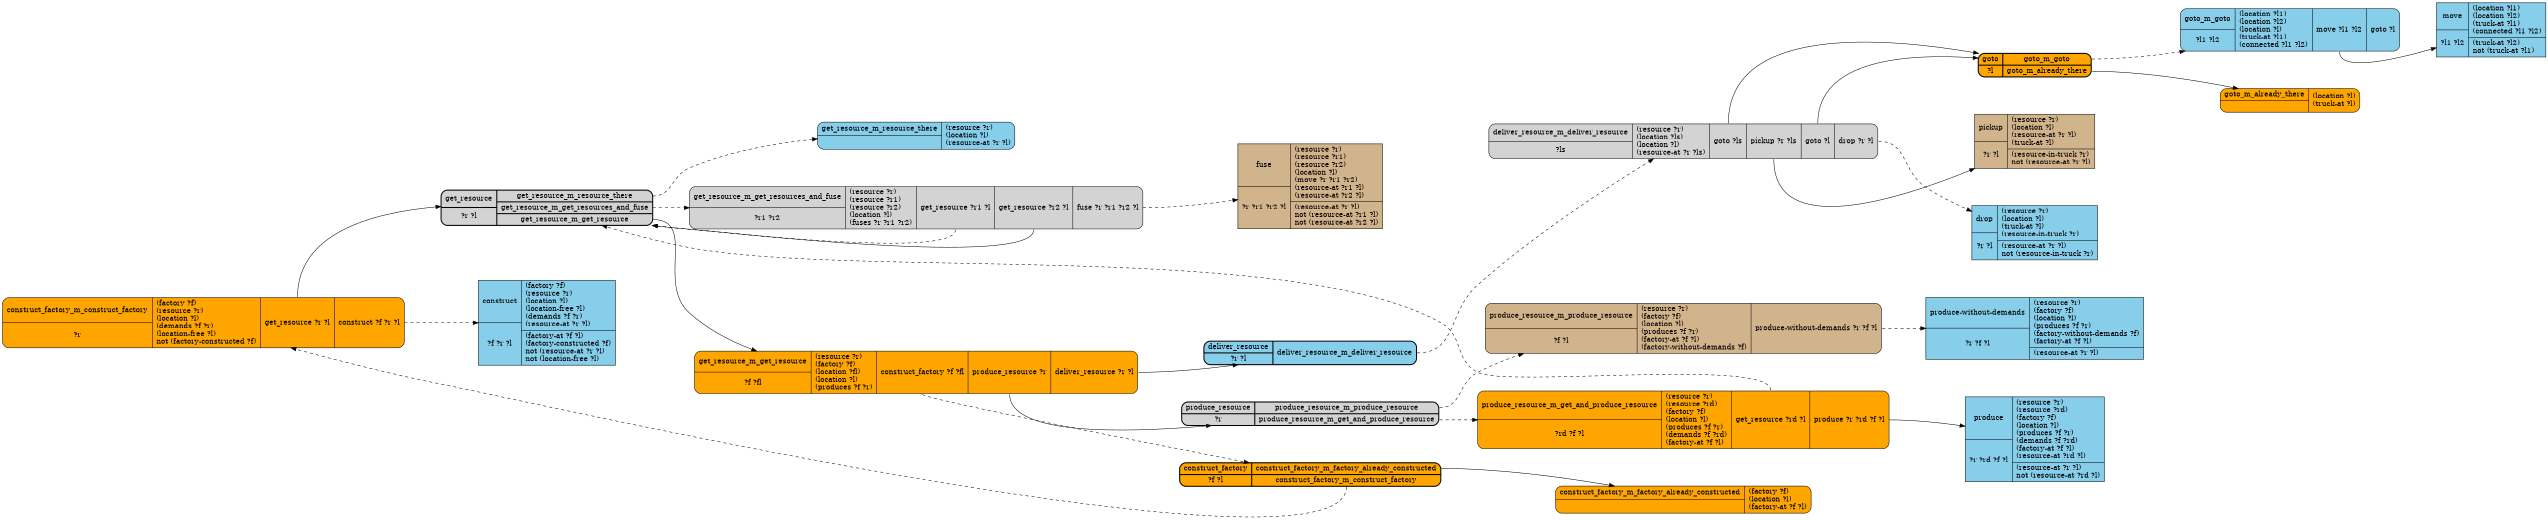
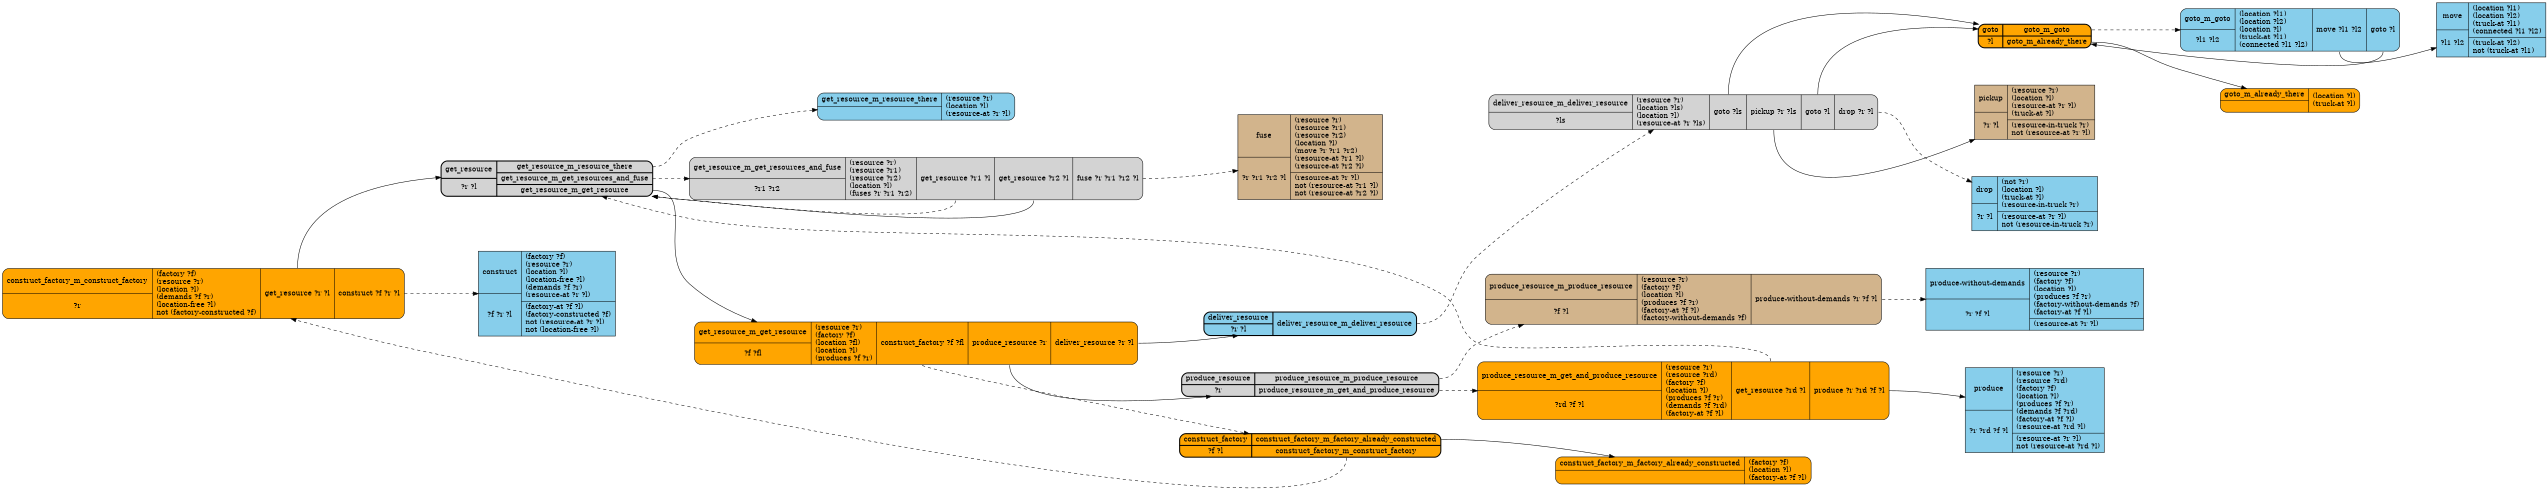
none -> (2241, 61)
(2025, 211) -> (2015, 182)
